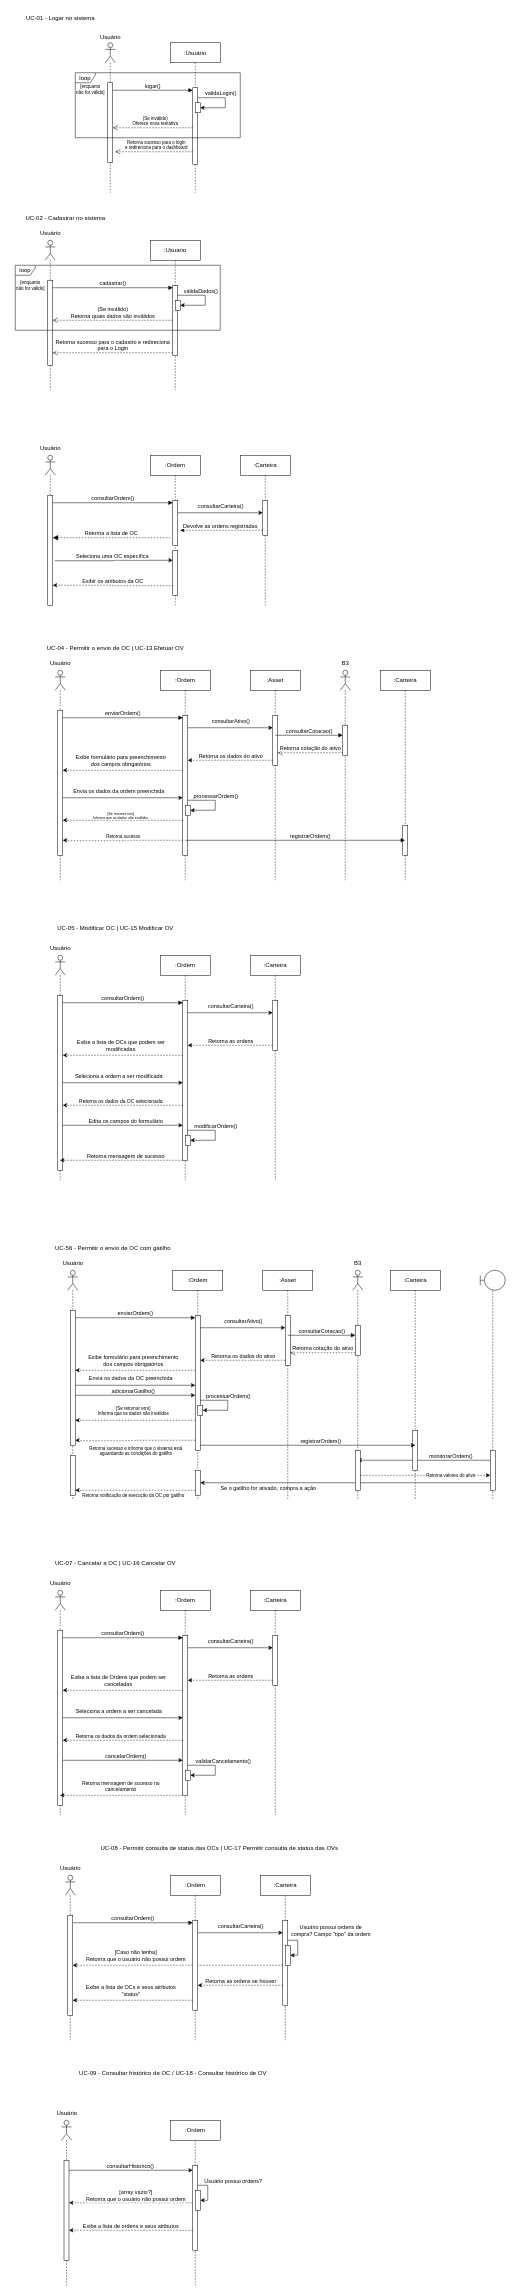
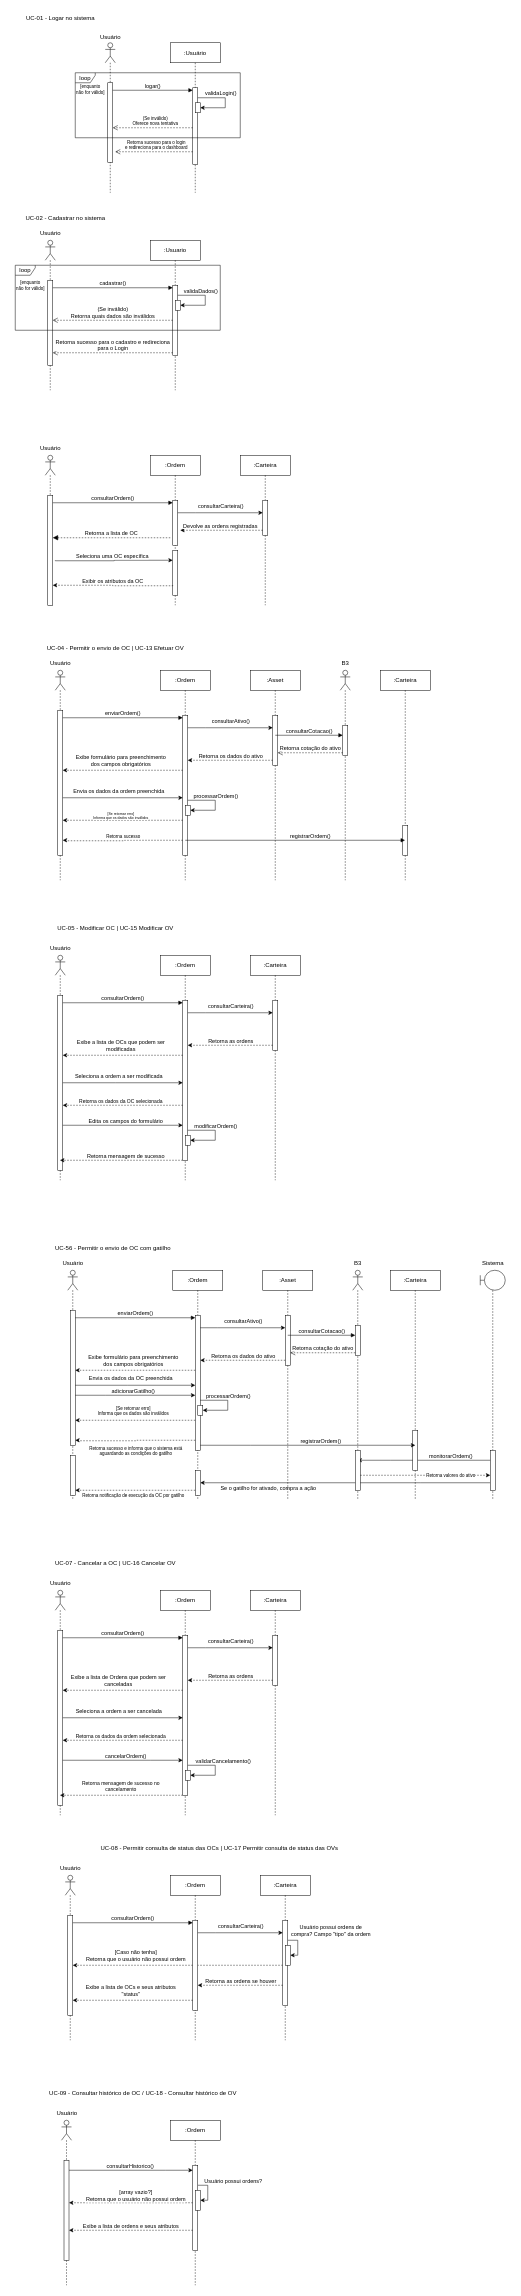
none -> (493, 1263)
(173, 2073) -> (143, 2093)
